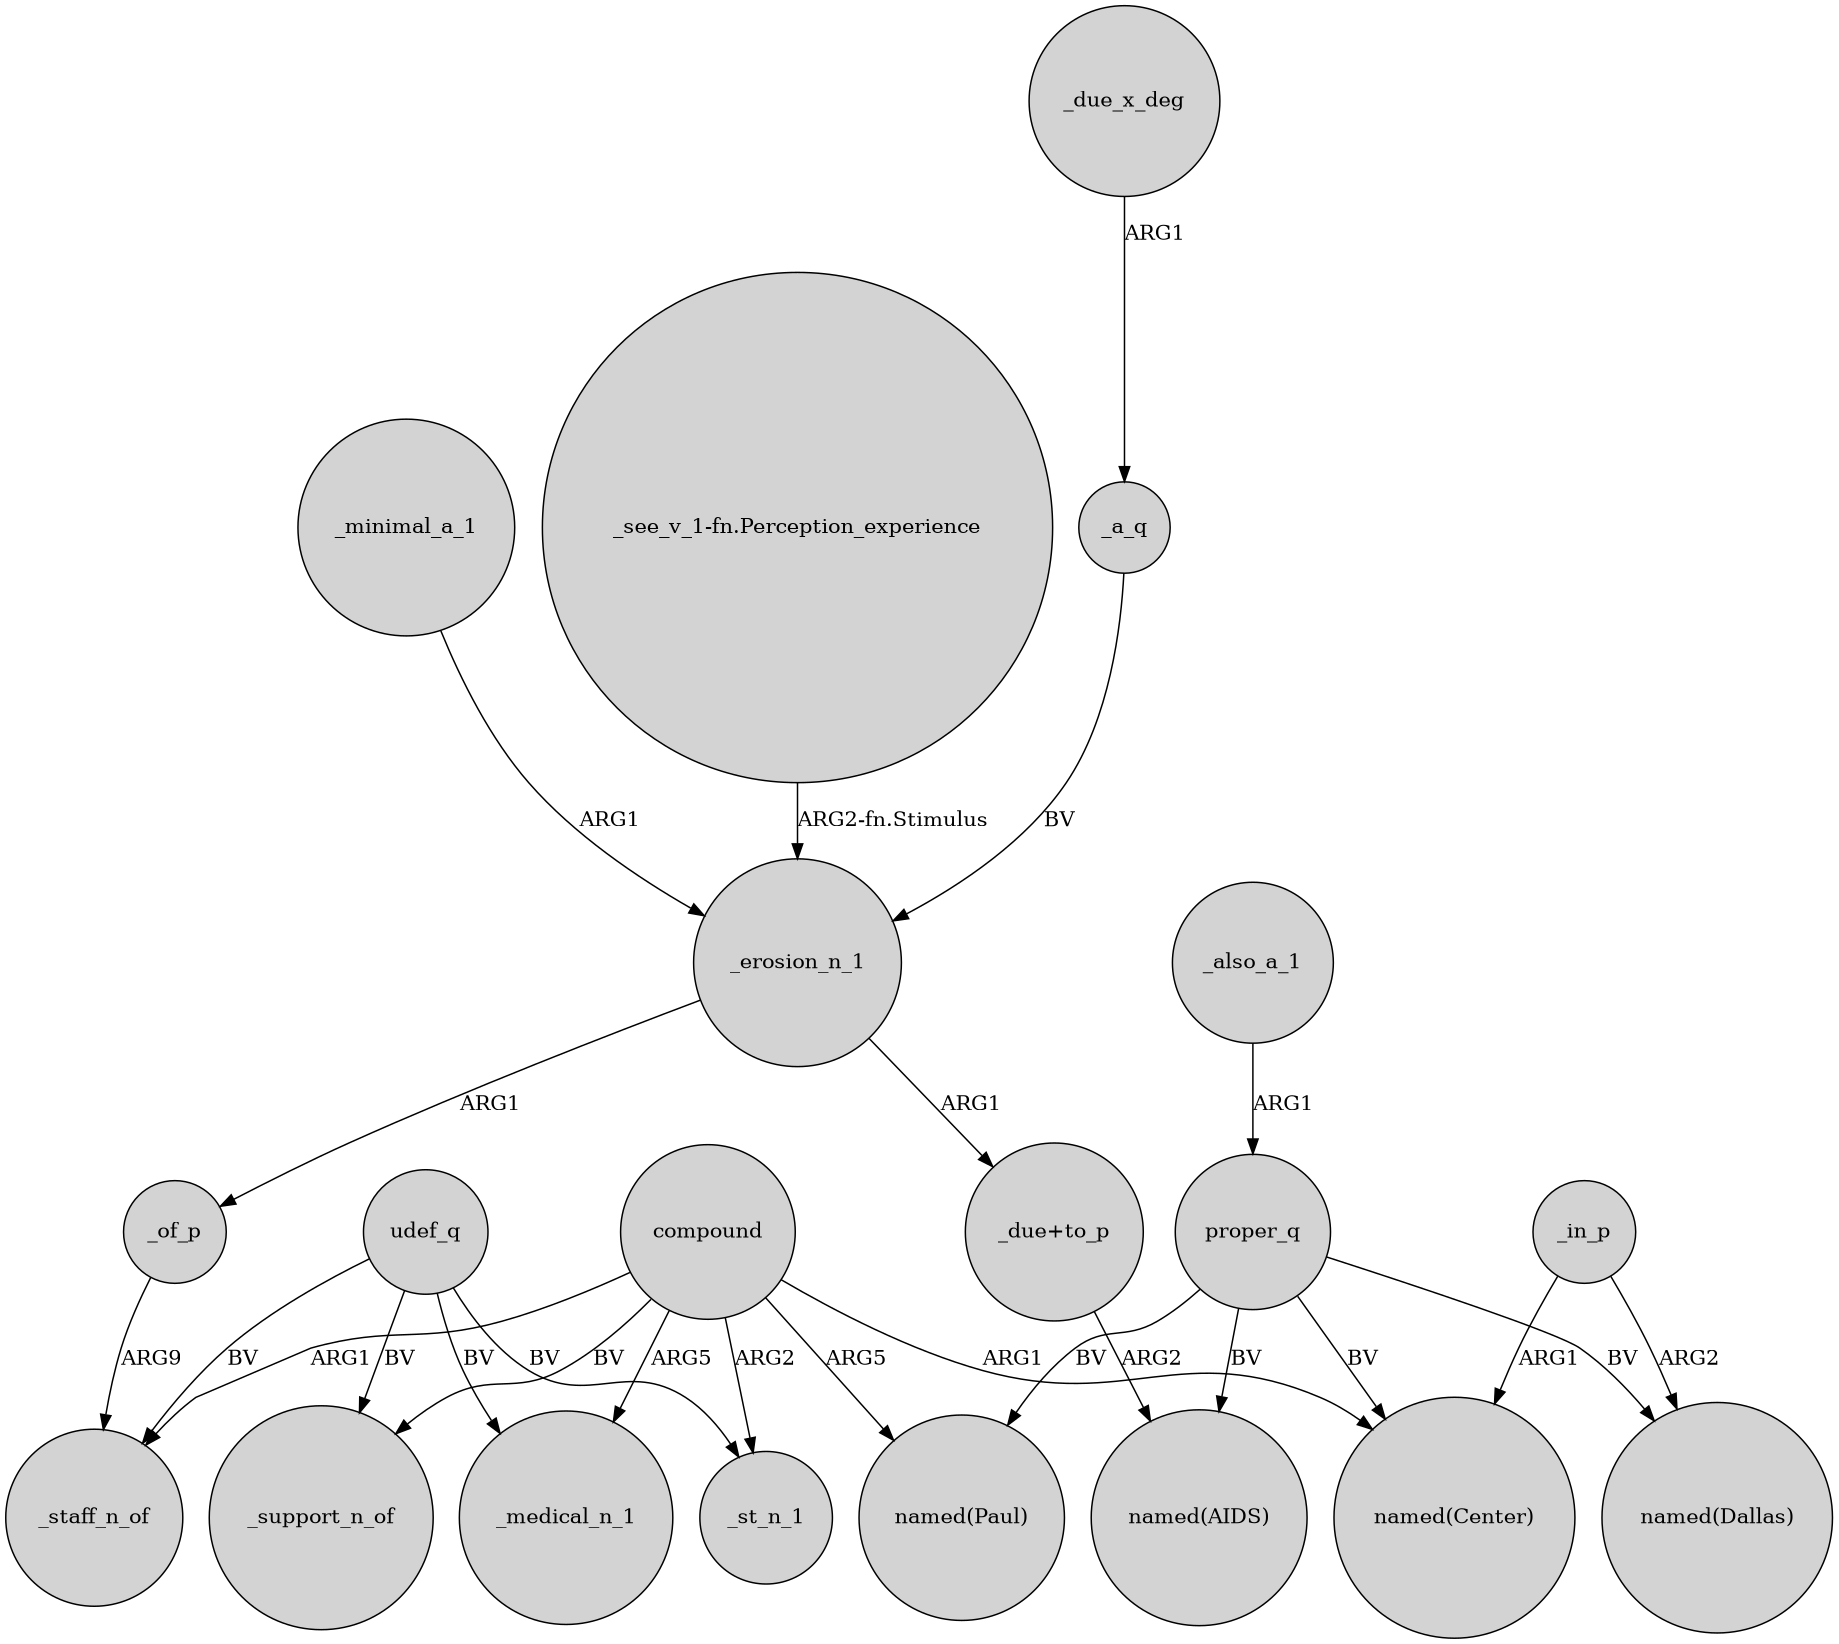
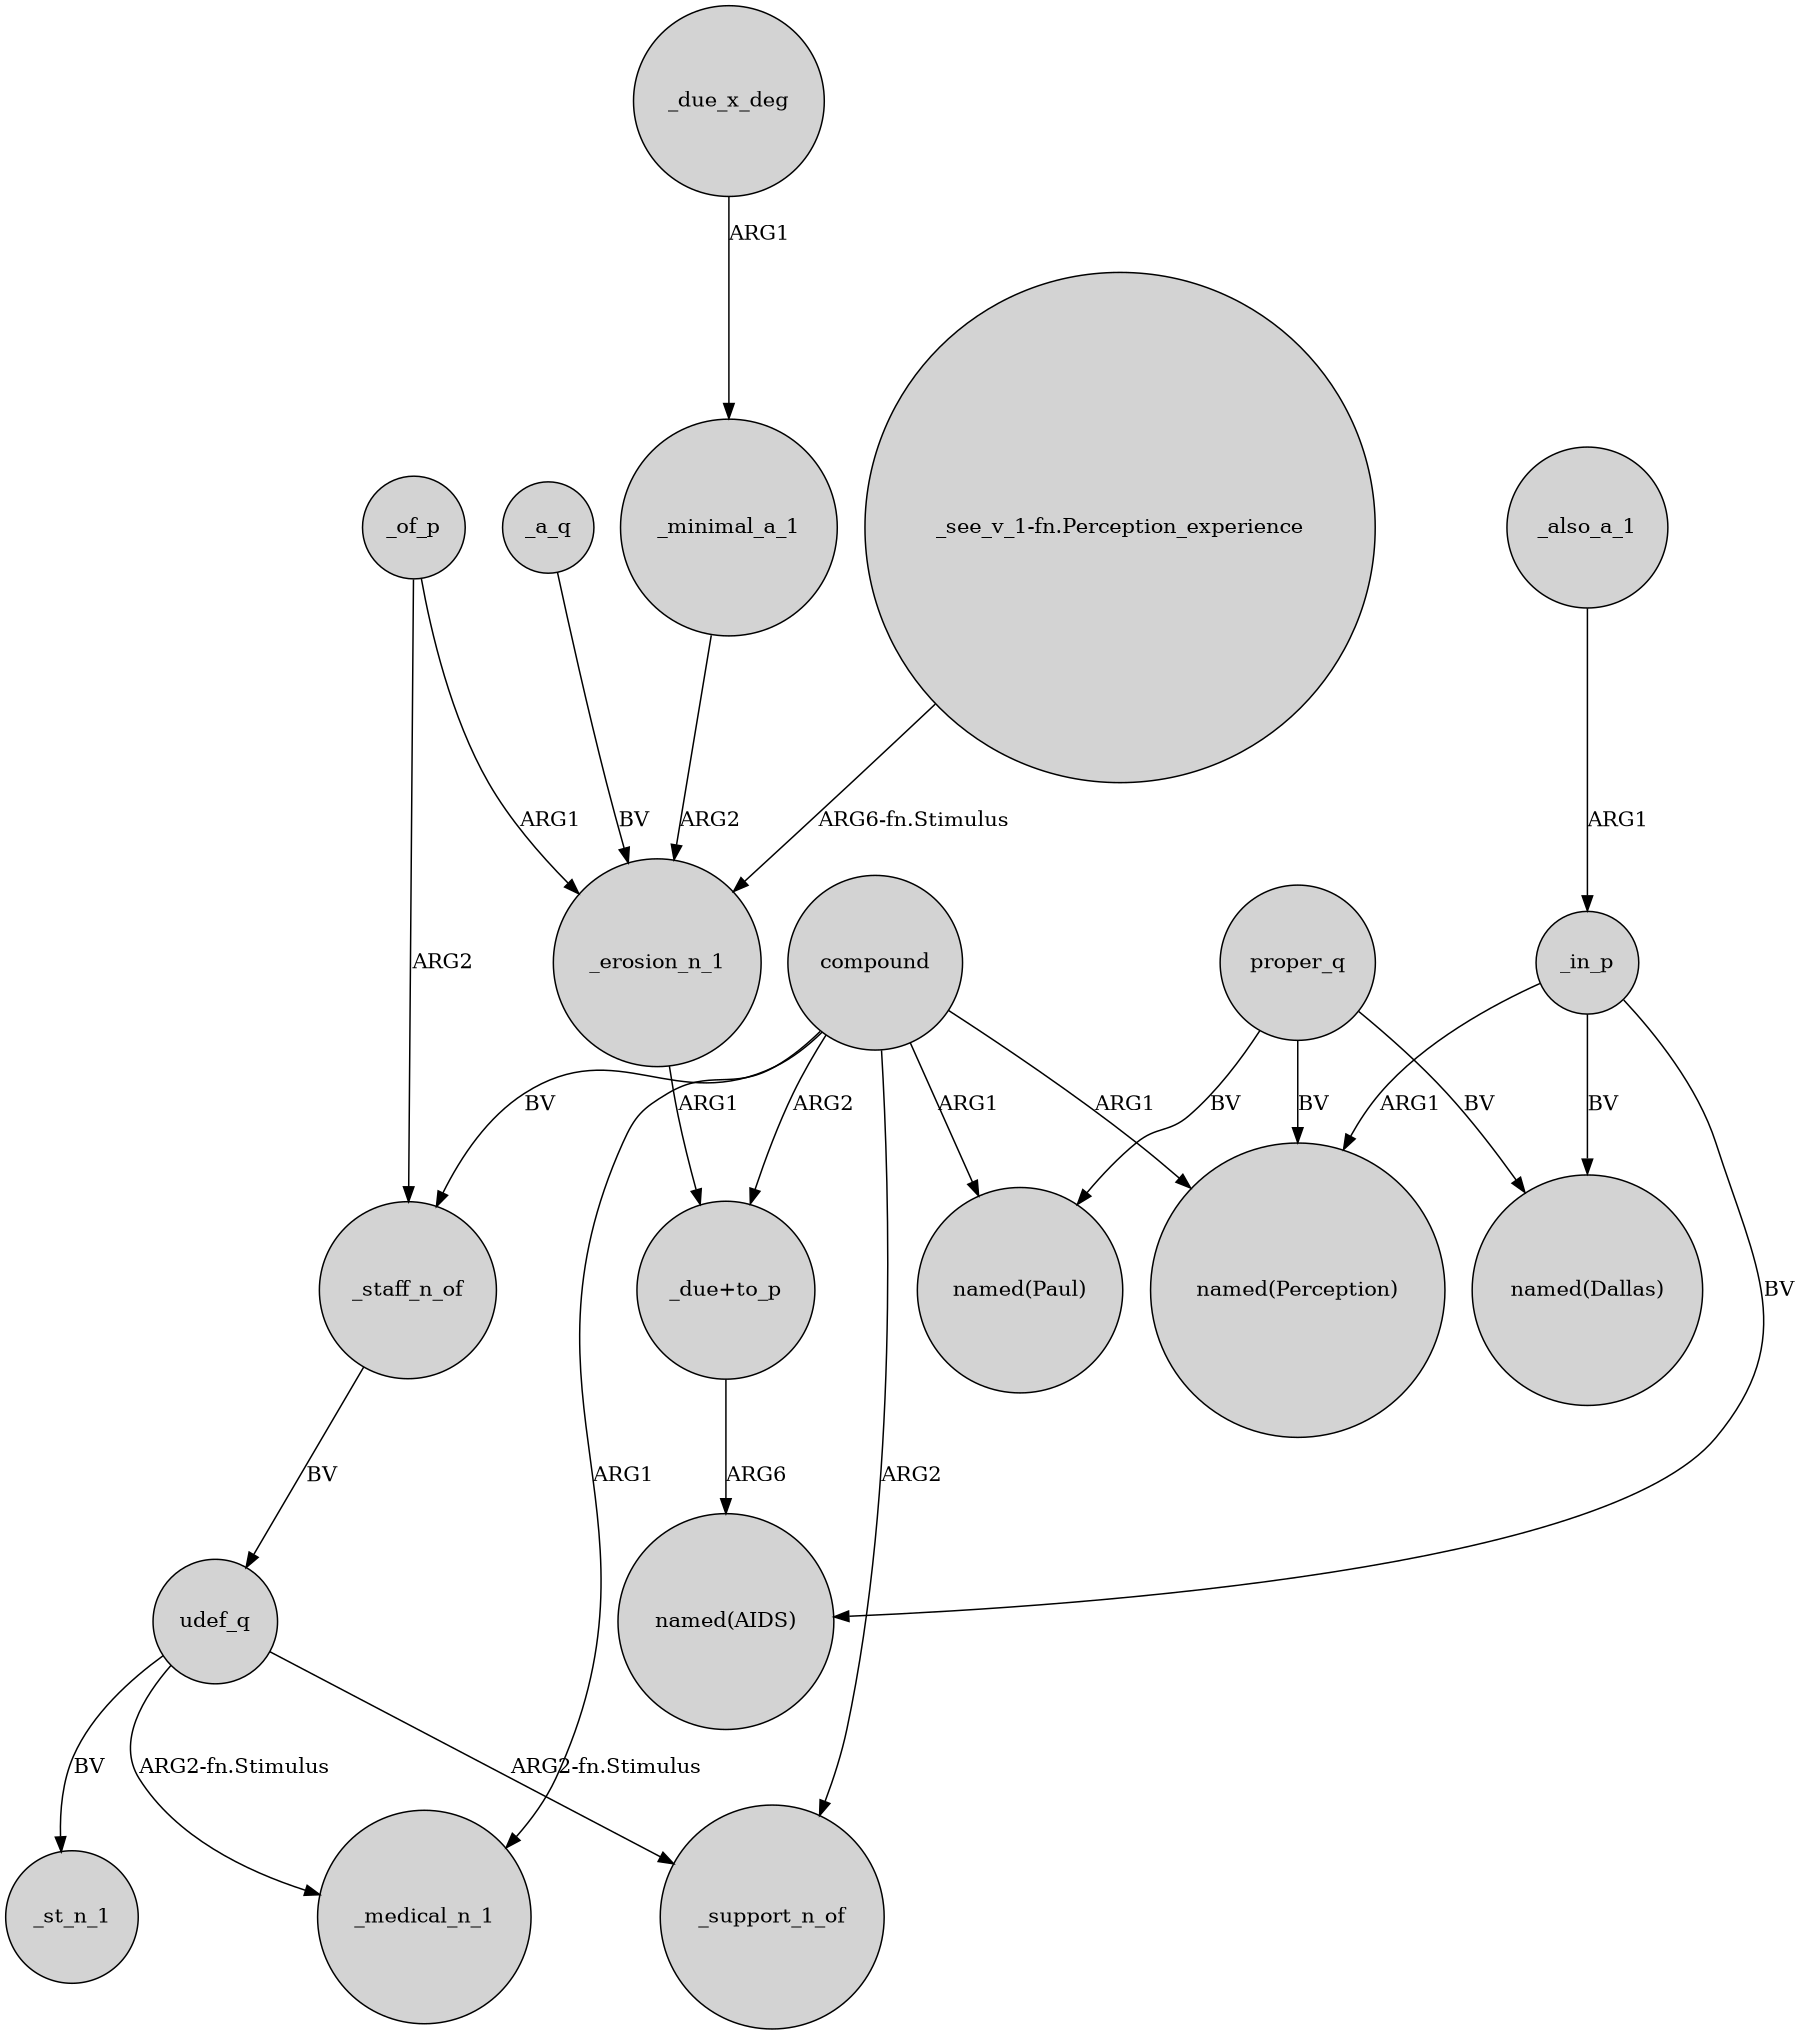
(1124, 332) -> (729, 300)
(610, 821) -> (710, 821)
(893, 821) -> (914, 821)
(1253, 1091) -> (1587, 752)
(464, 1093) -> (469, 743)
(249, 1331) -> (309, 1461)
(1230, 1353) -> (1533, 1529)
(152, 1359) -> (443, 963)
(341, 1359) -> (540, 1105)
(400, 1359) -> (606, 1767)
(479, 1359) -> (235, 1767)
(609, 1359) -> (912, 1476)
(682, 1359) -> (624, 1476)
(856, 1359) -> (969, 1105)
(1152, 1359) -> (757, 1476)
(1690, 1359) -> (1603, 1105)
(738, 1378) -> (786, 1110)
(1454, 1518) -> (1298, 1290)
